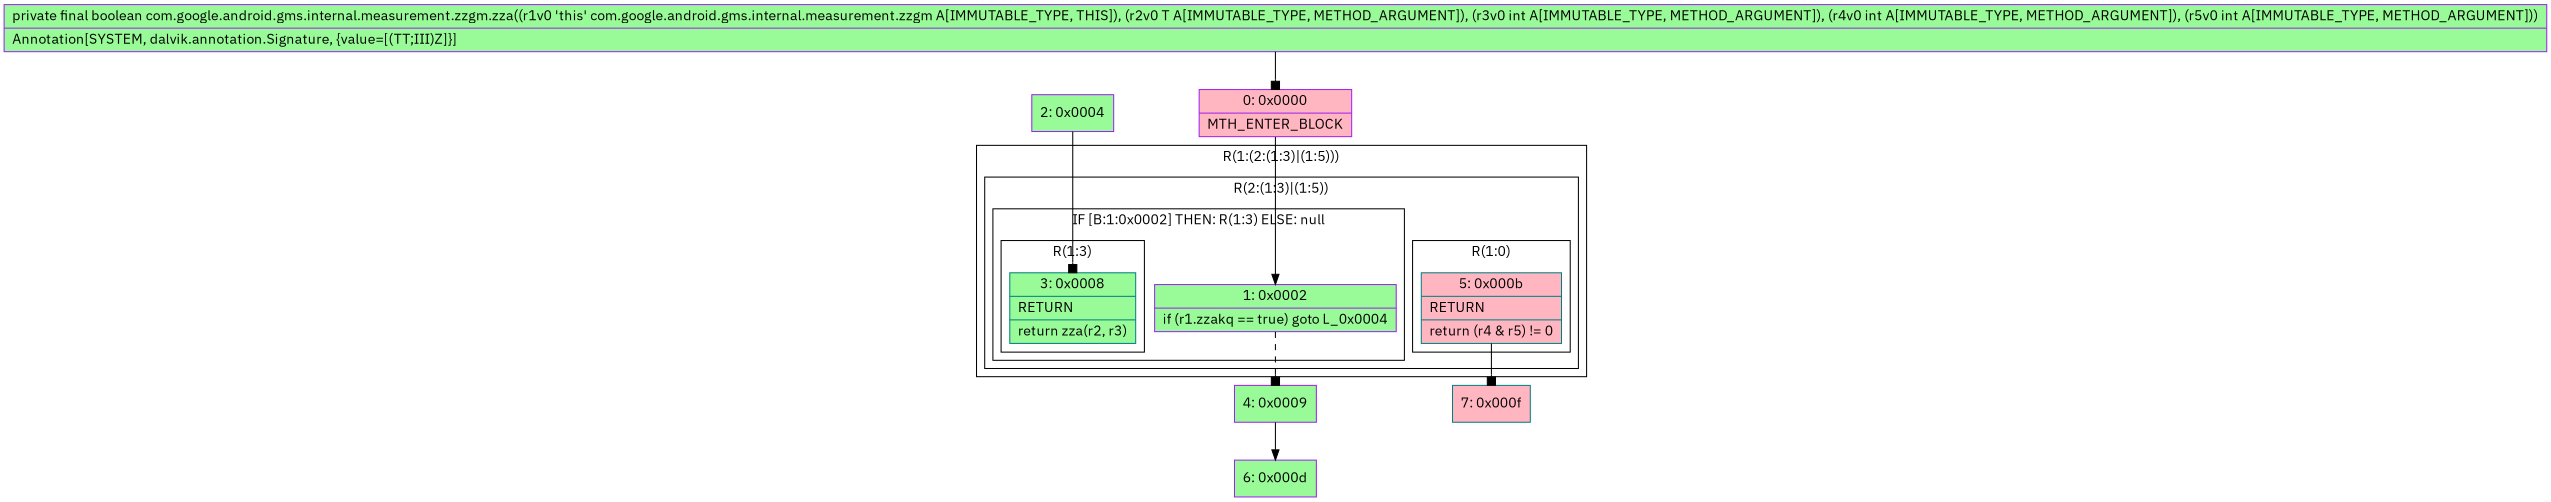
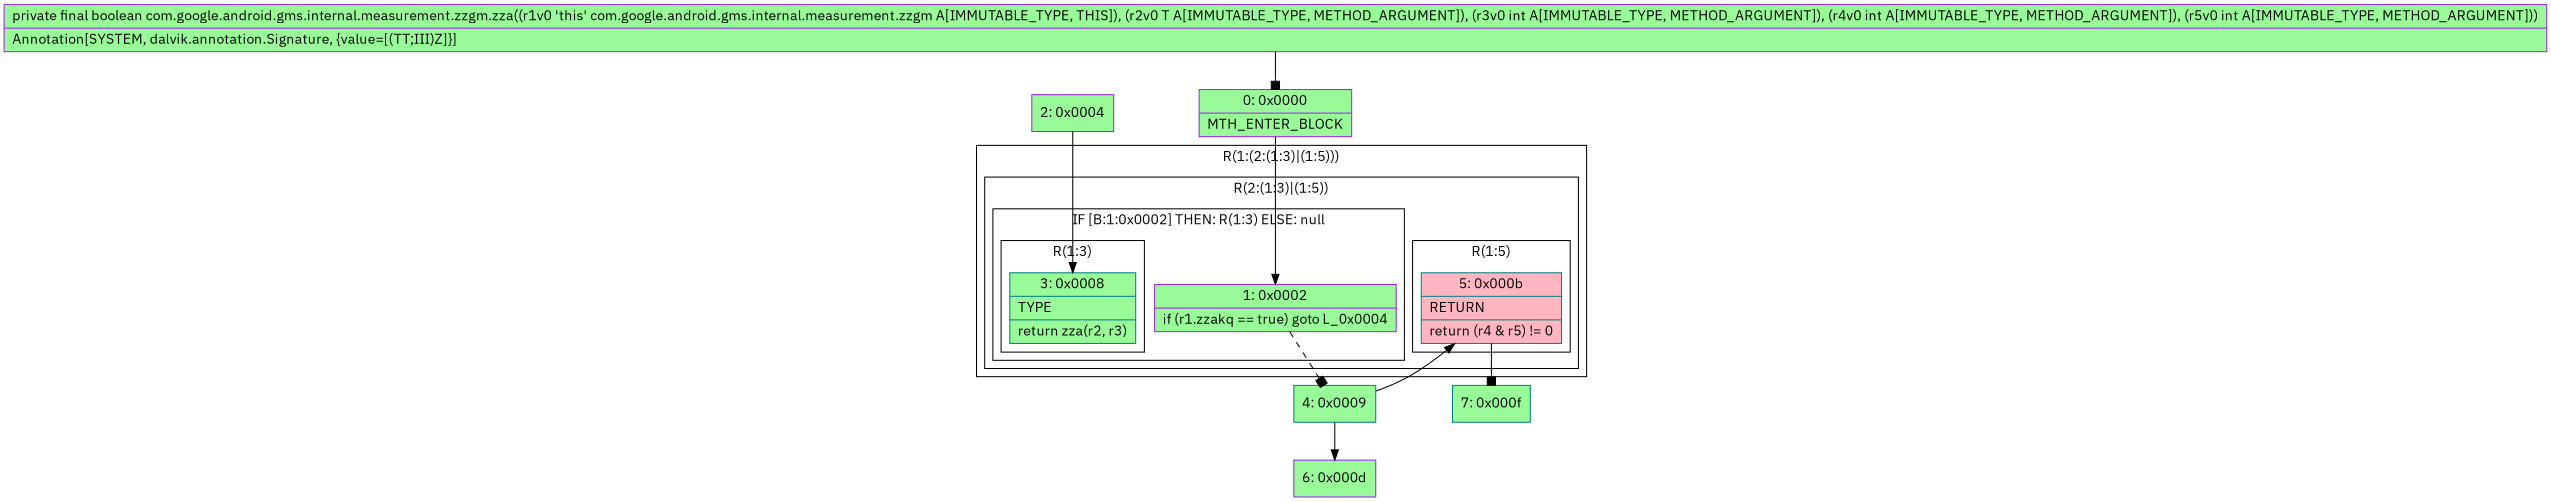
(1275, 113) -> (1275, 113)
(1073, 197) -> (1073, 197)
(1491, 252) -> (1491, 252)
(1046, 308) -> (1035, 308)
none -> (1395, 383)
(1275, 404) -> (1335, 404)
(1491, 404) -> (1491, 404)
